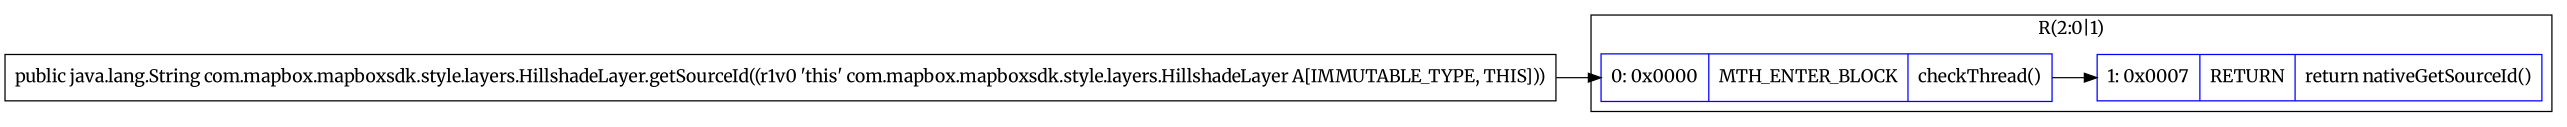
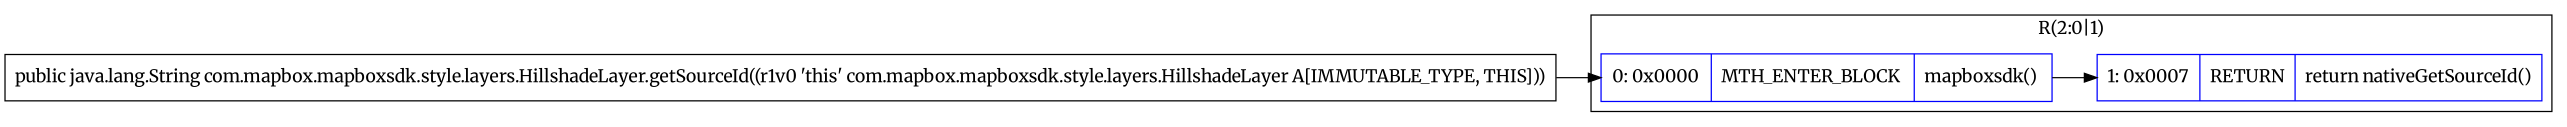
(1980, 77) -> (1981, 77)
